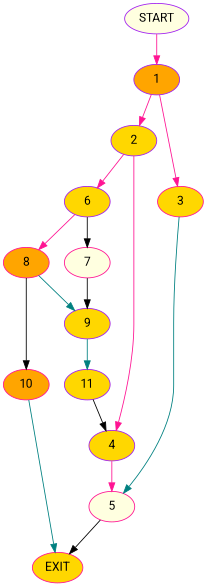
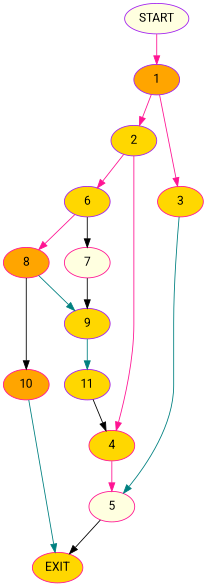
(112, 446) -> (112, 446)
